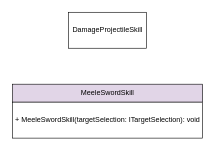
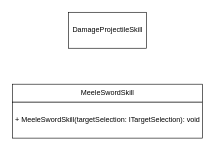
(108, 93) -> (108, 93)
